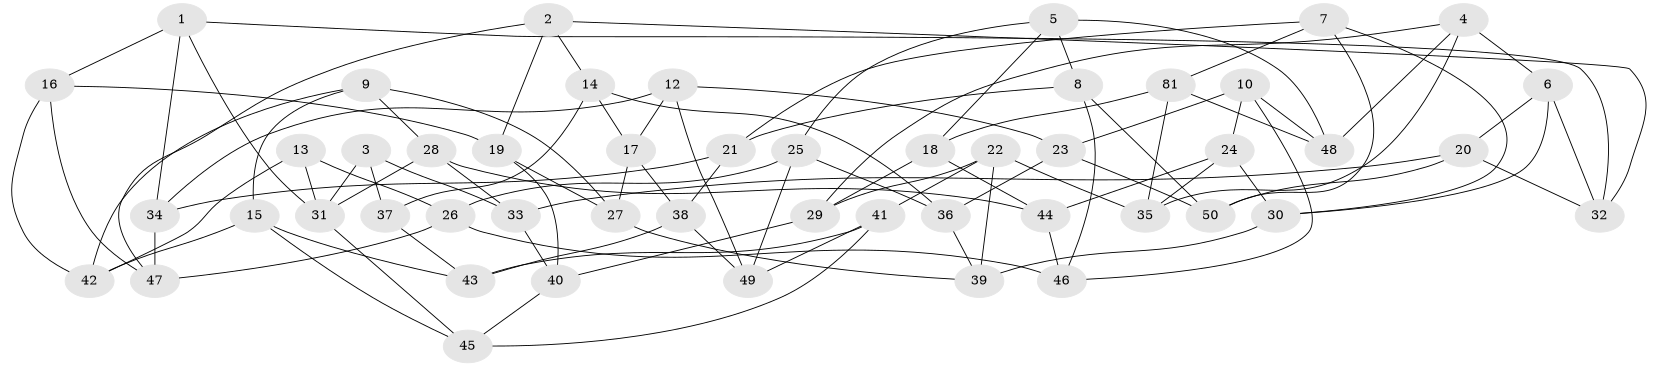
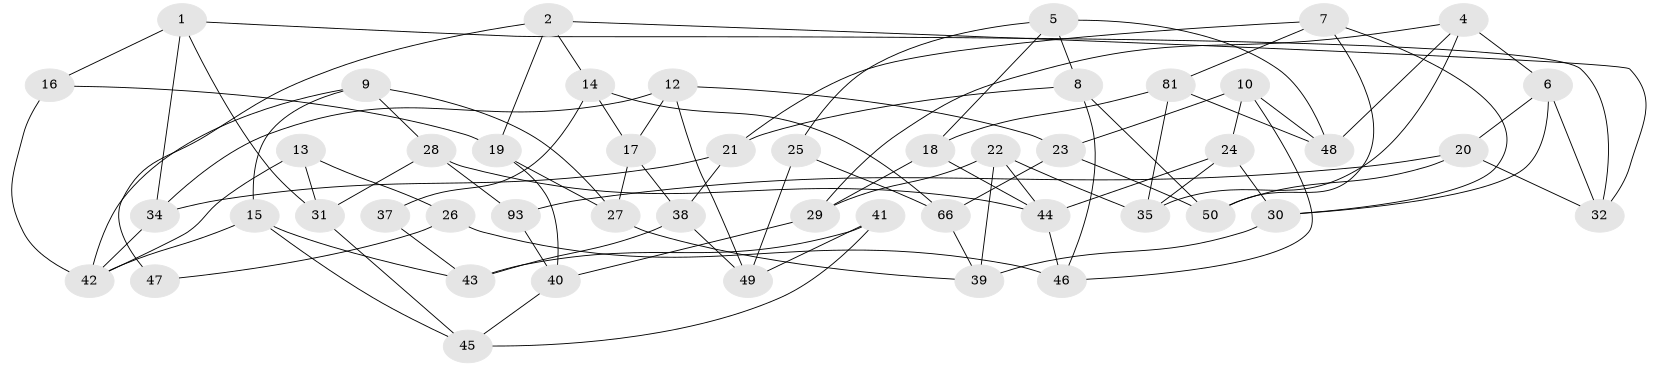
(366, 151) -> none
(631, 183) -> none
(936, 184) -> (1022, 185)
(73, 198) -> none
(516, 216) -> (516, 216)
(946, 216) -> (946, 216)
(155, 243) -> (122, 248)
